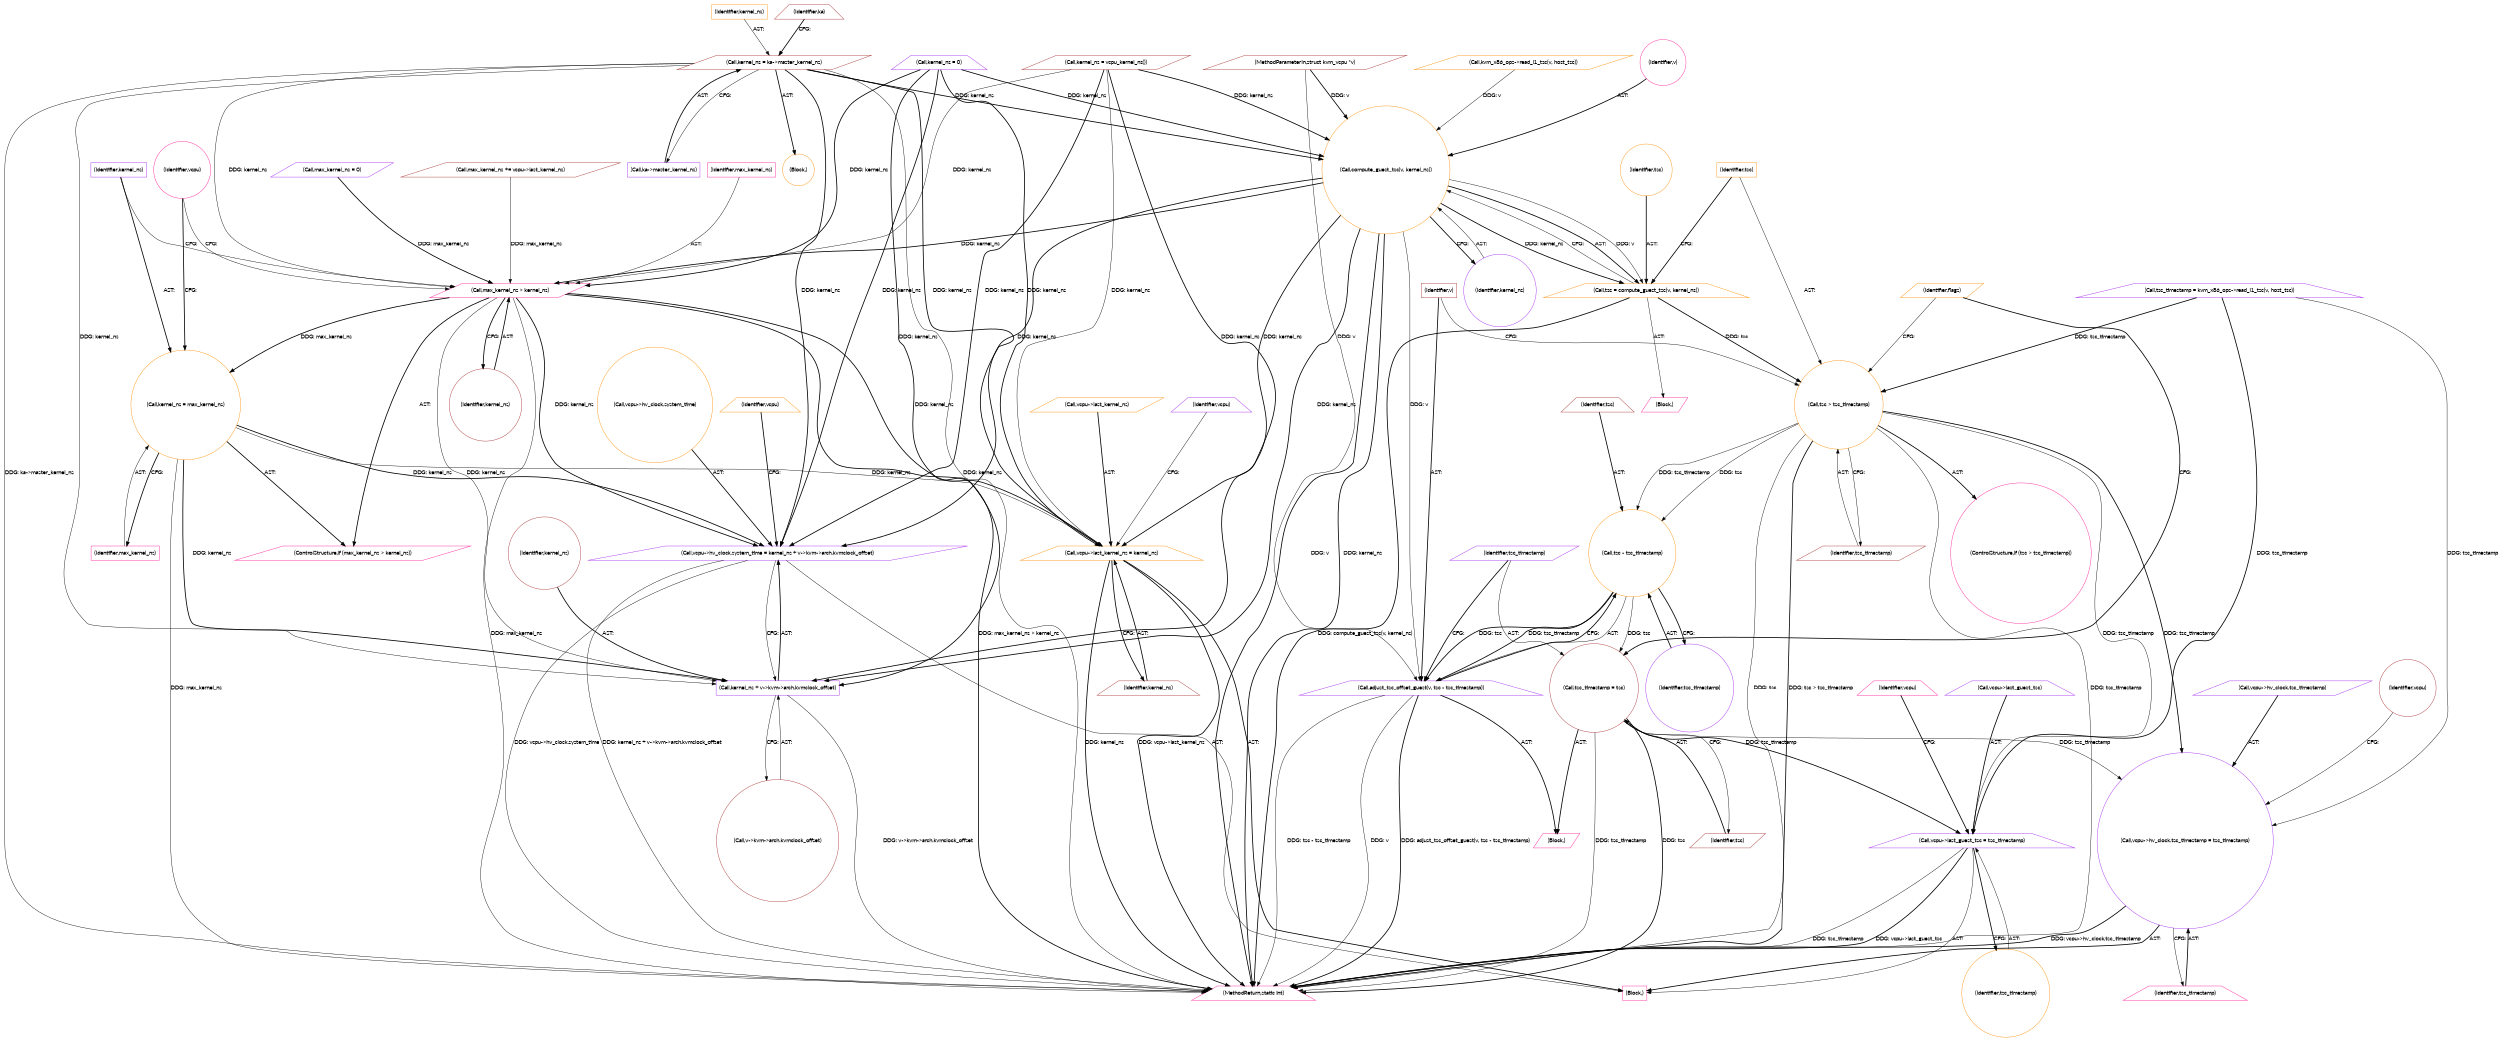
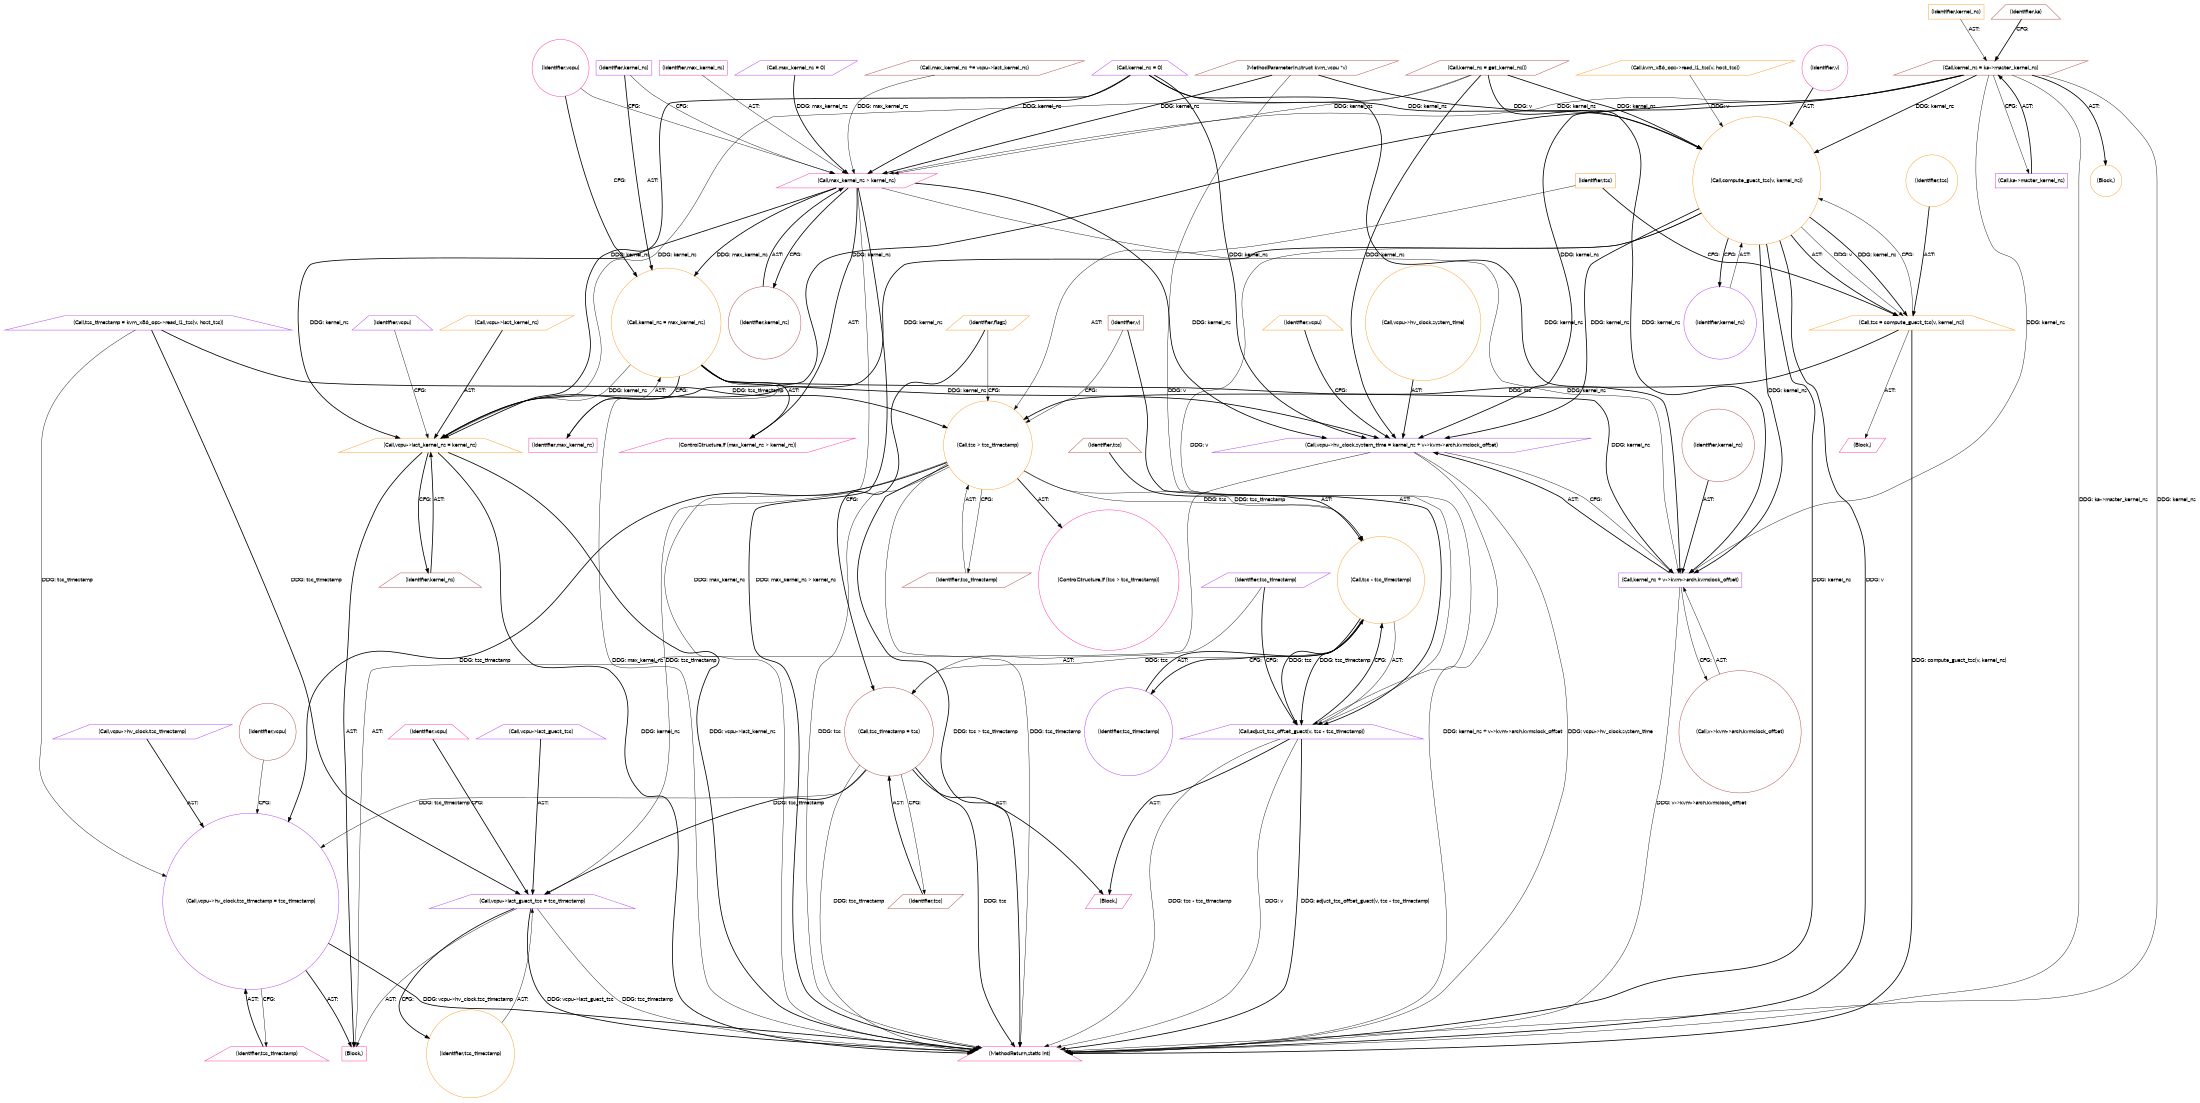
(1106, 63) -> (1487, 68)
(942, 243) -> (1079, 124)
